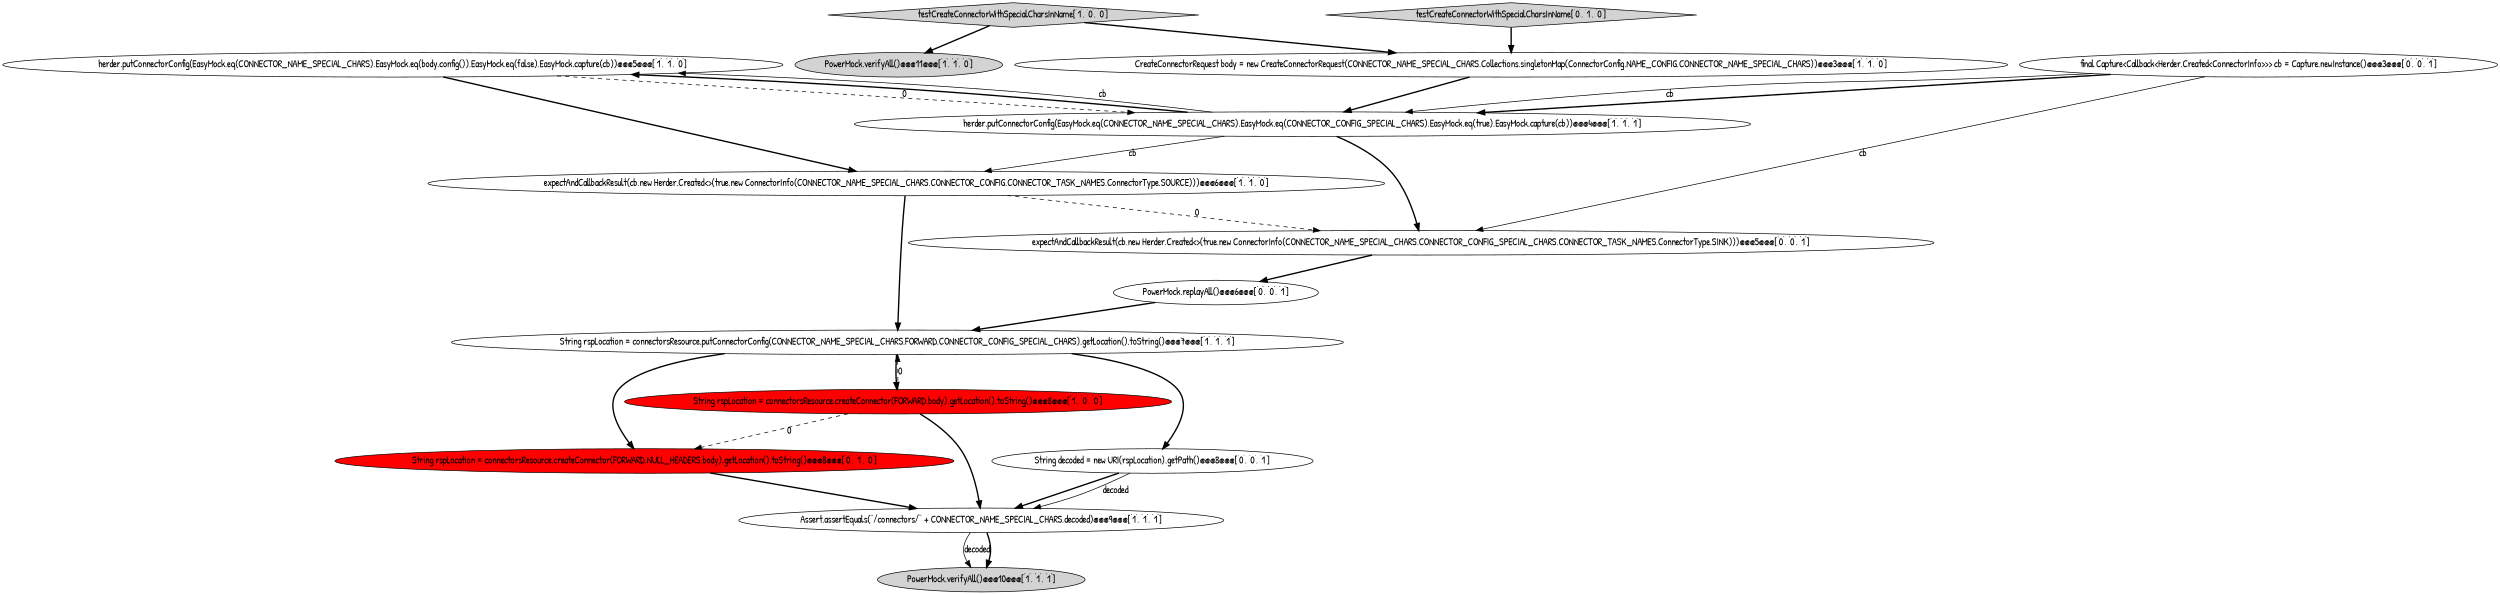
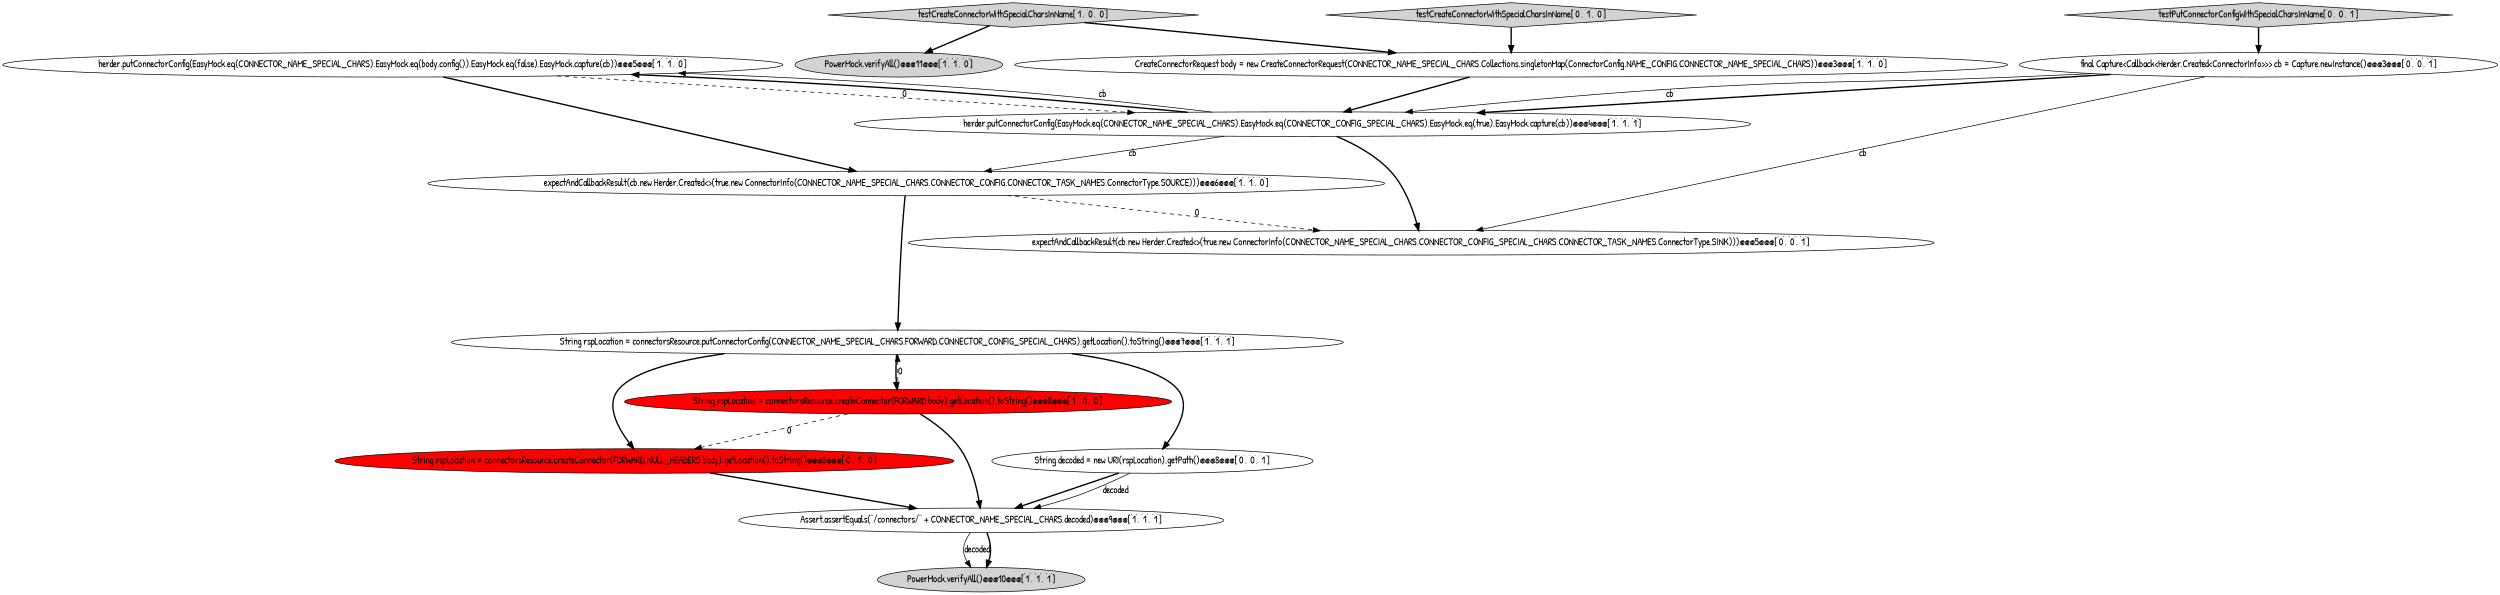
none -> (2259, 15)
(1216, 293) -> none
